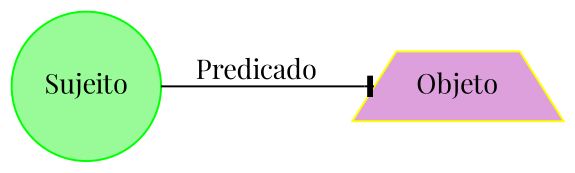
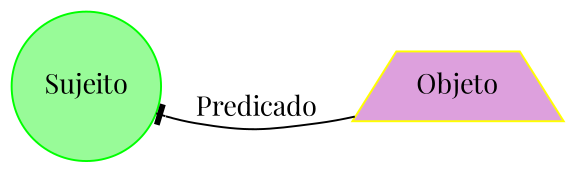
(263, 86) -> (260, 129)
